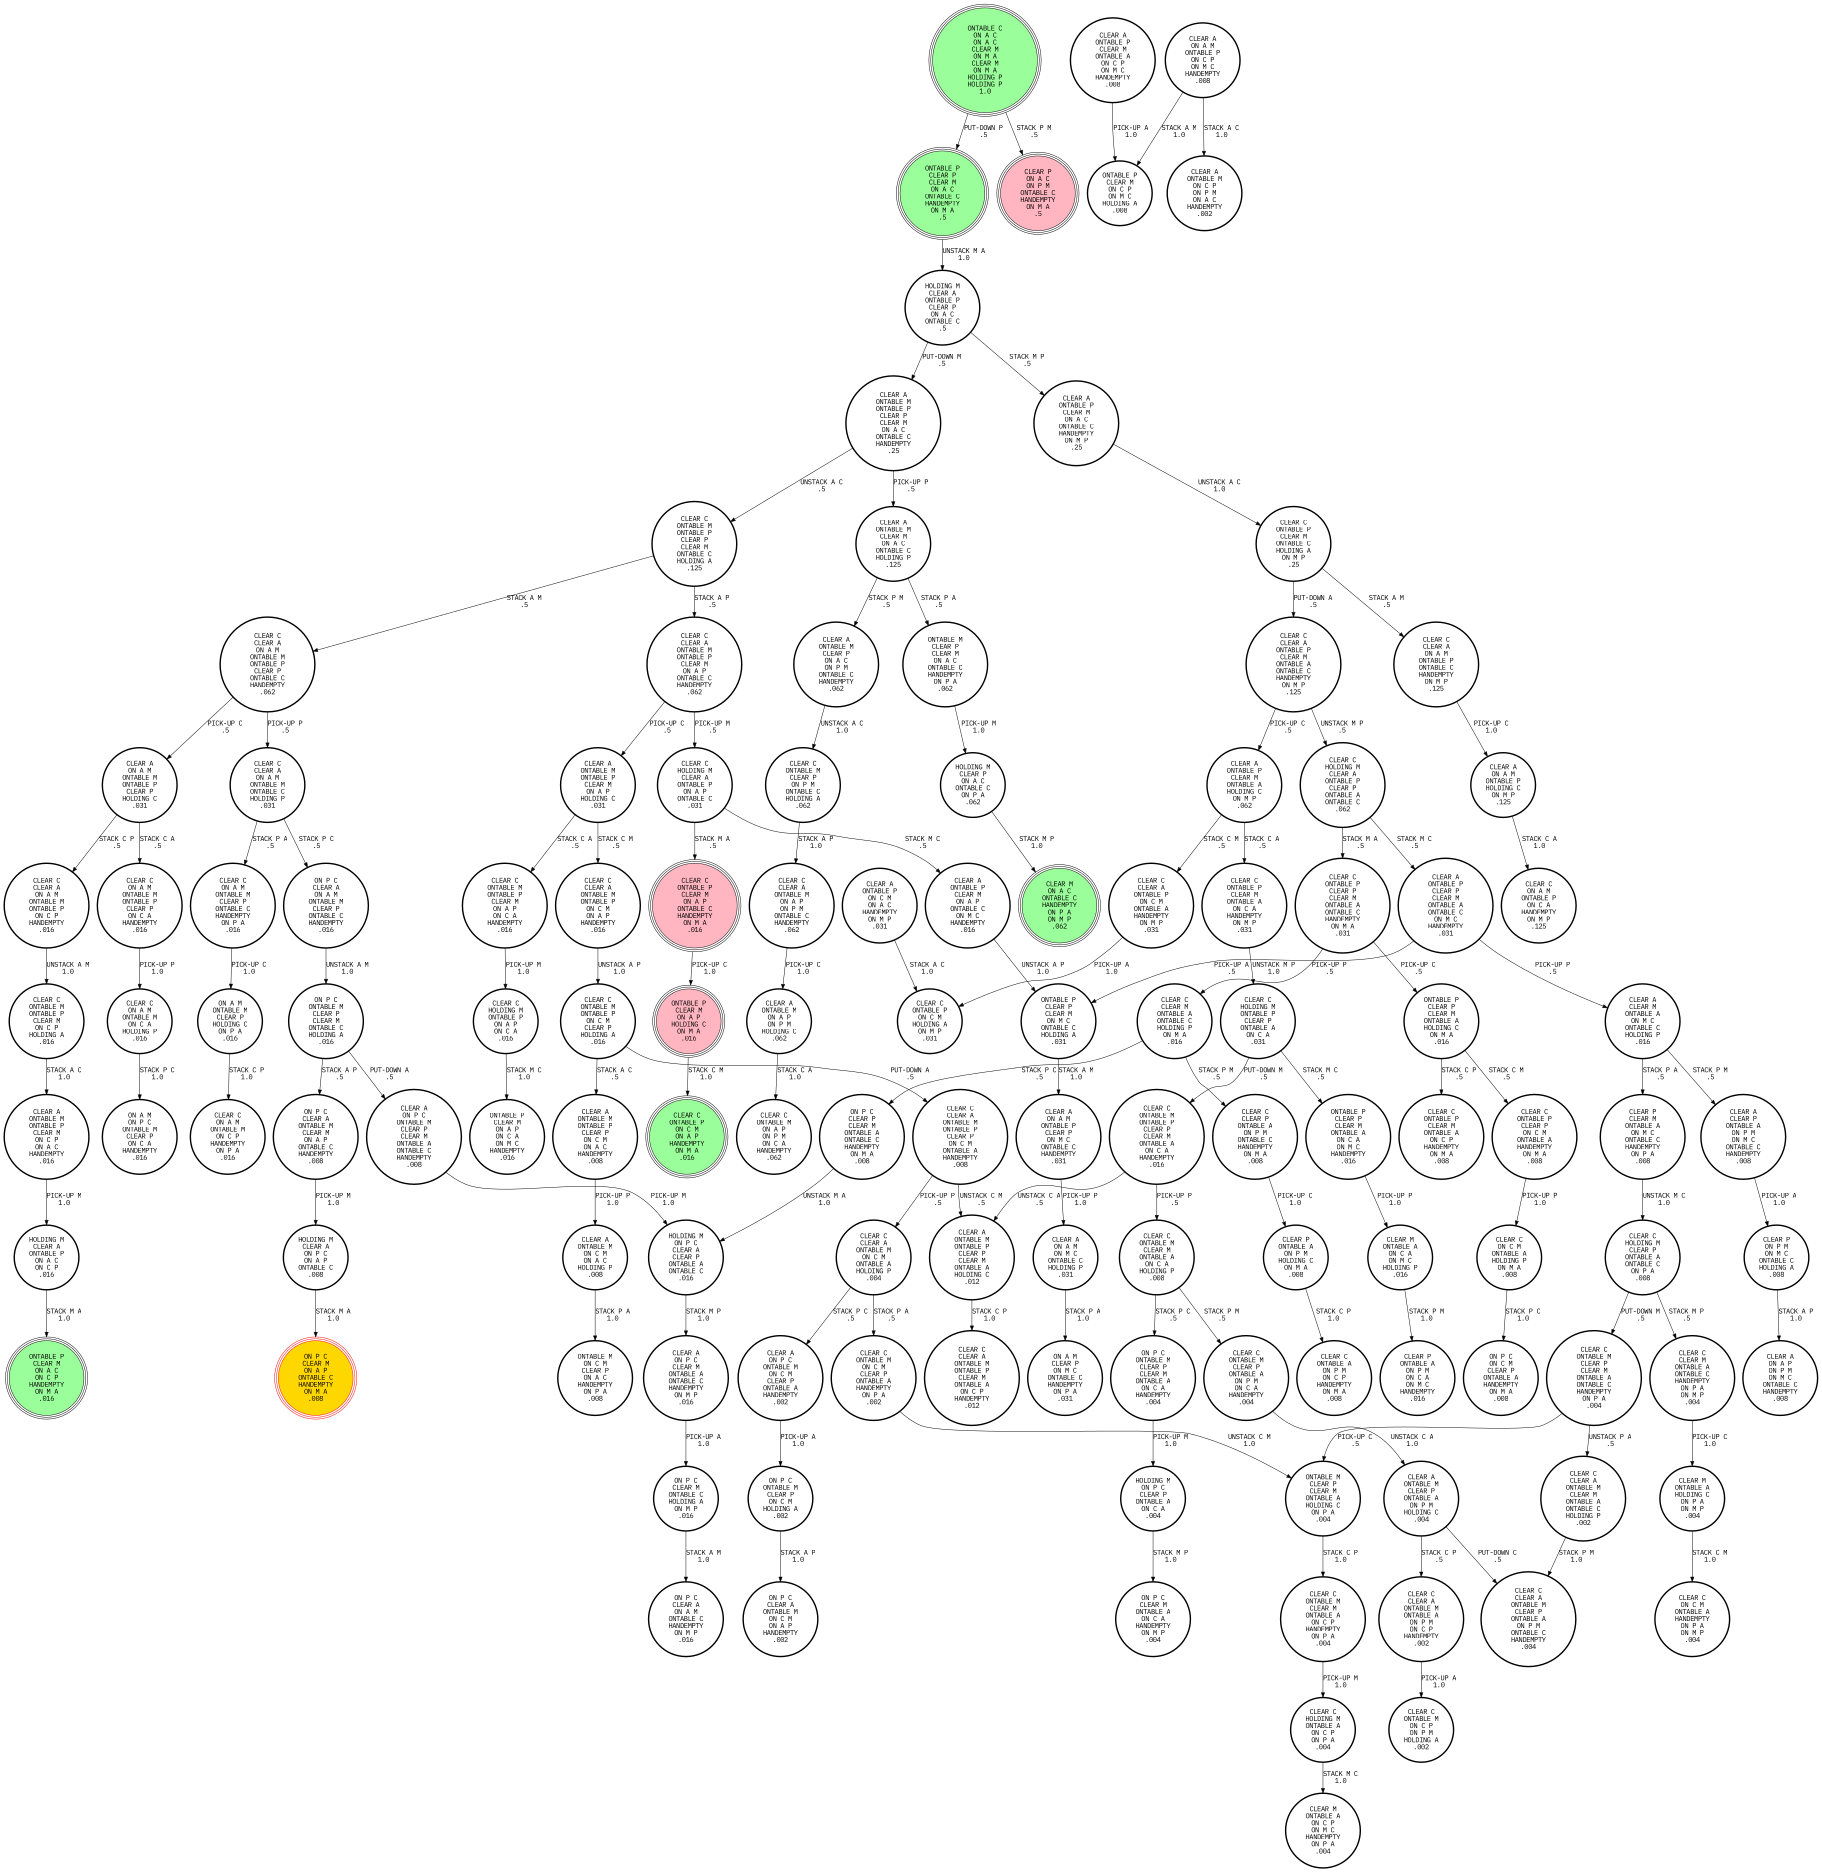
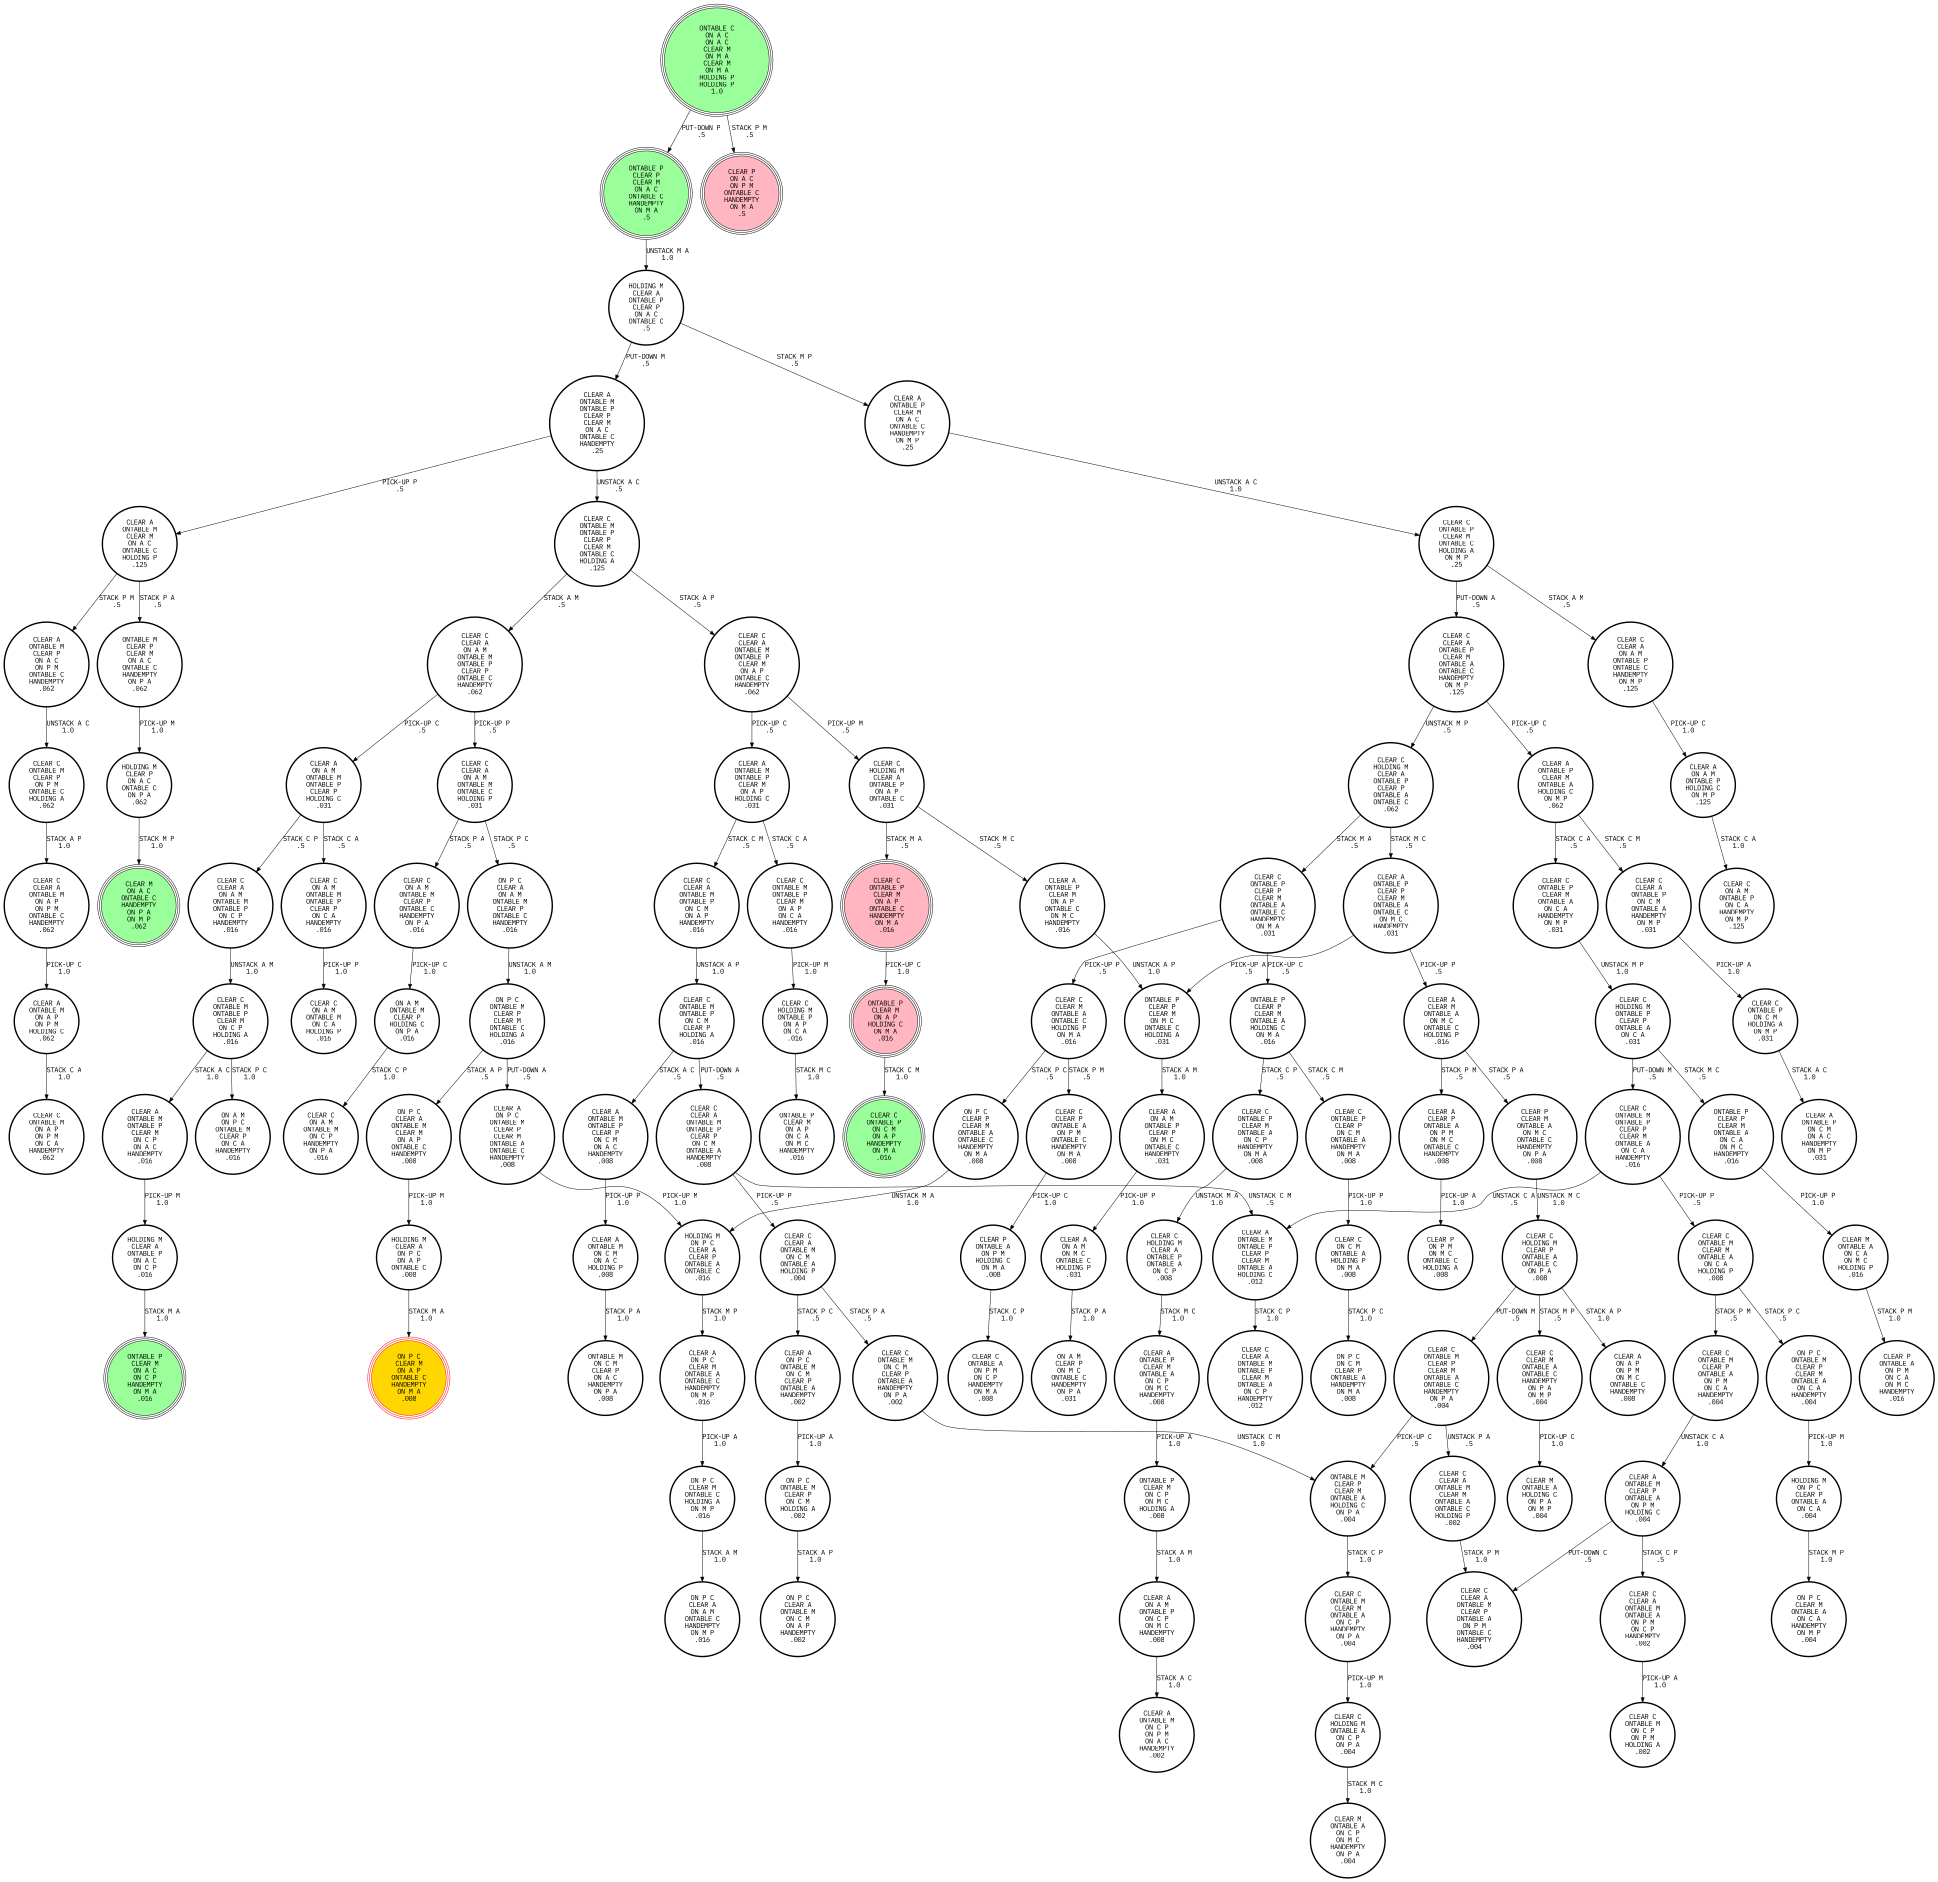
(1161, 127) -> (1157, 1554)
(905, 964) -> (1790, 1075)
(140, 1074) -> (232, 1077)
none -> (1164, 1257)
(1778, 1313) -> (1582, 1316)
(1692, 1619) -> none
